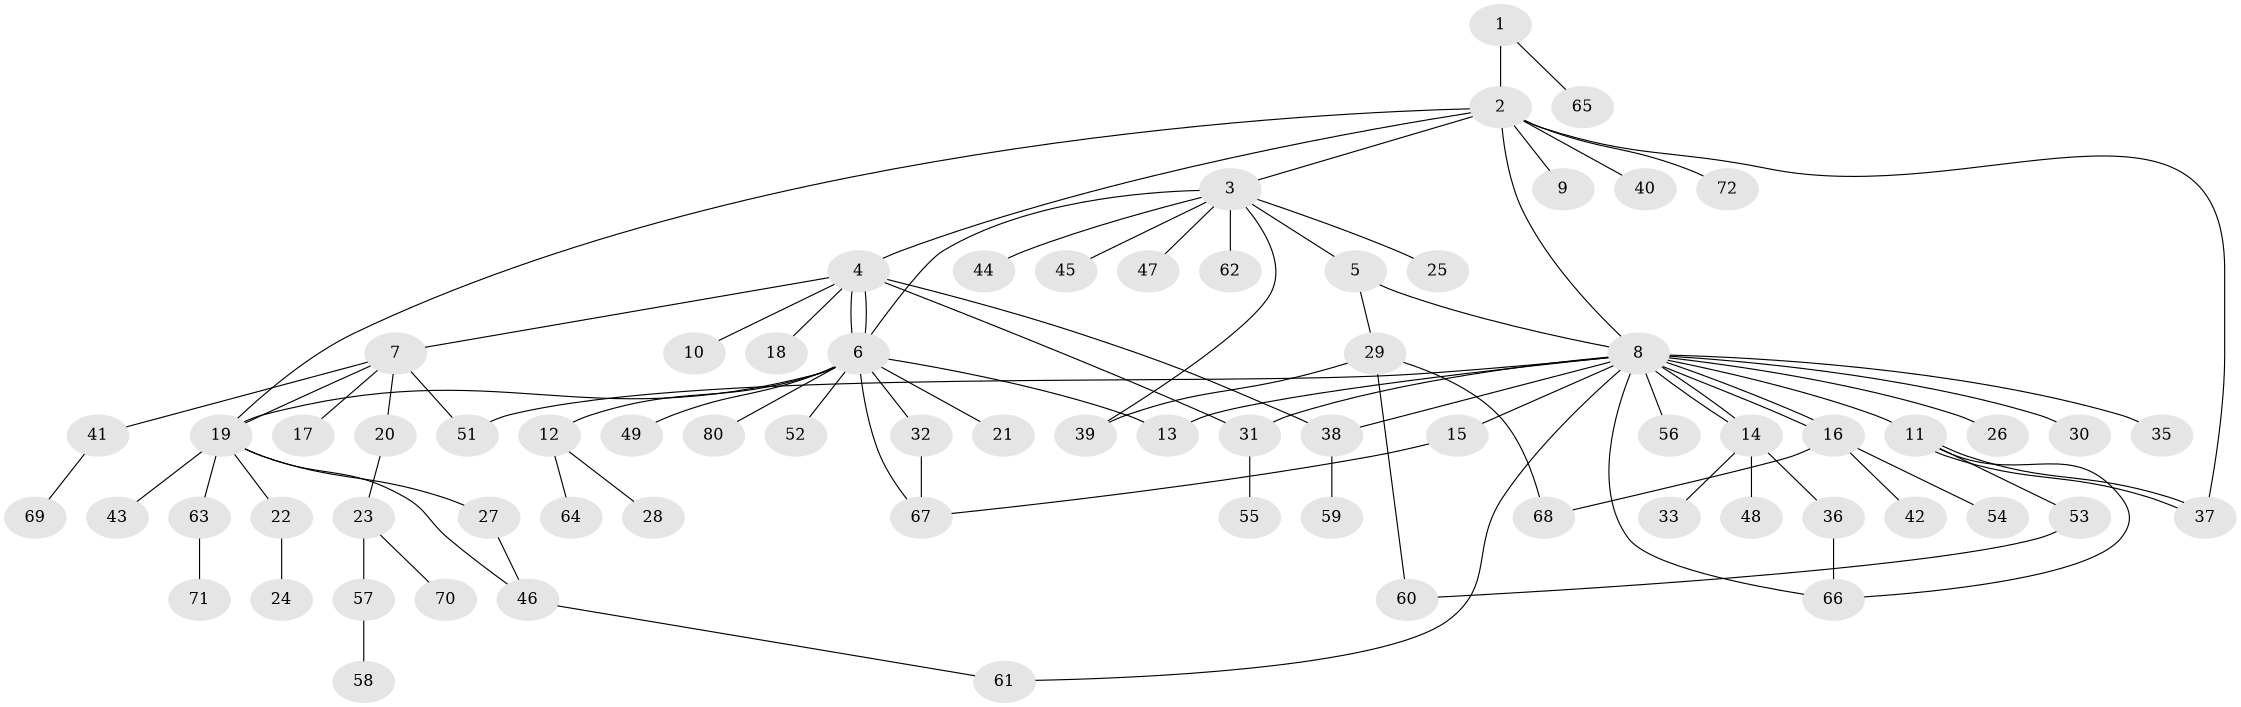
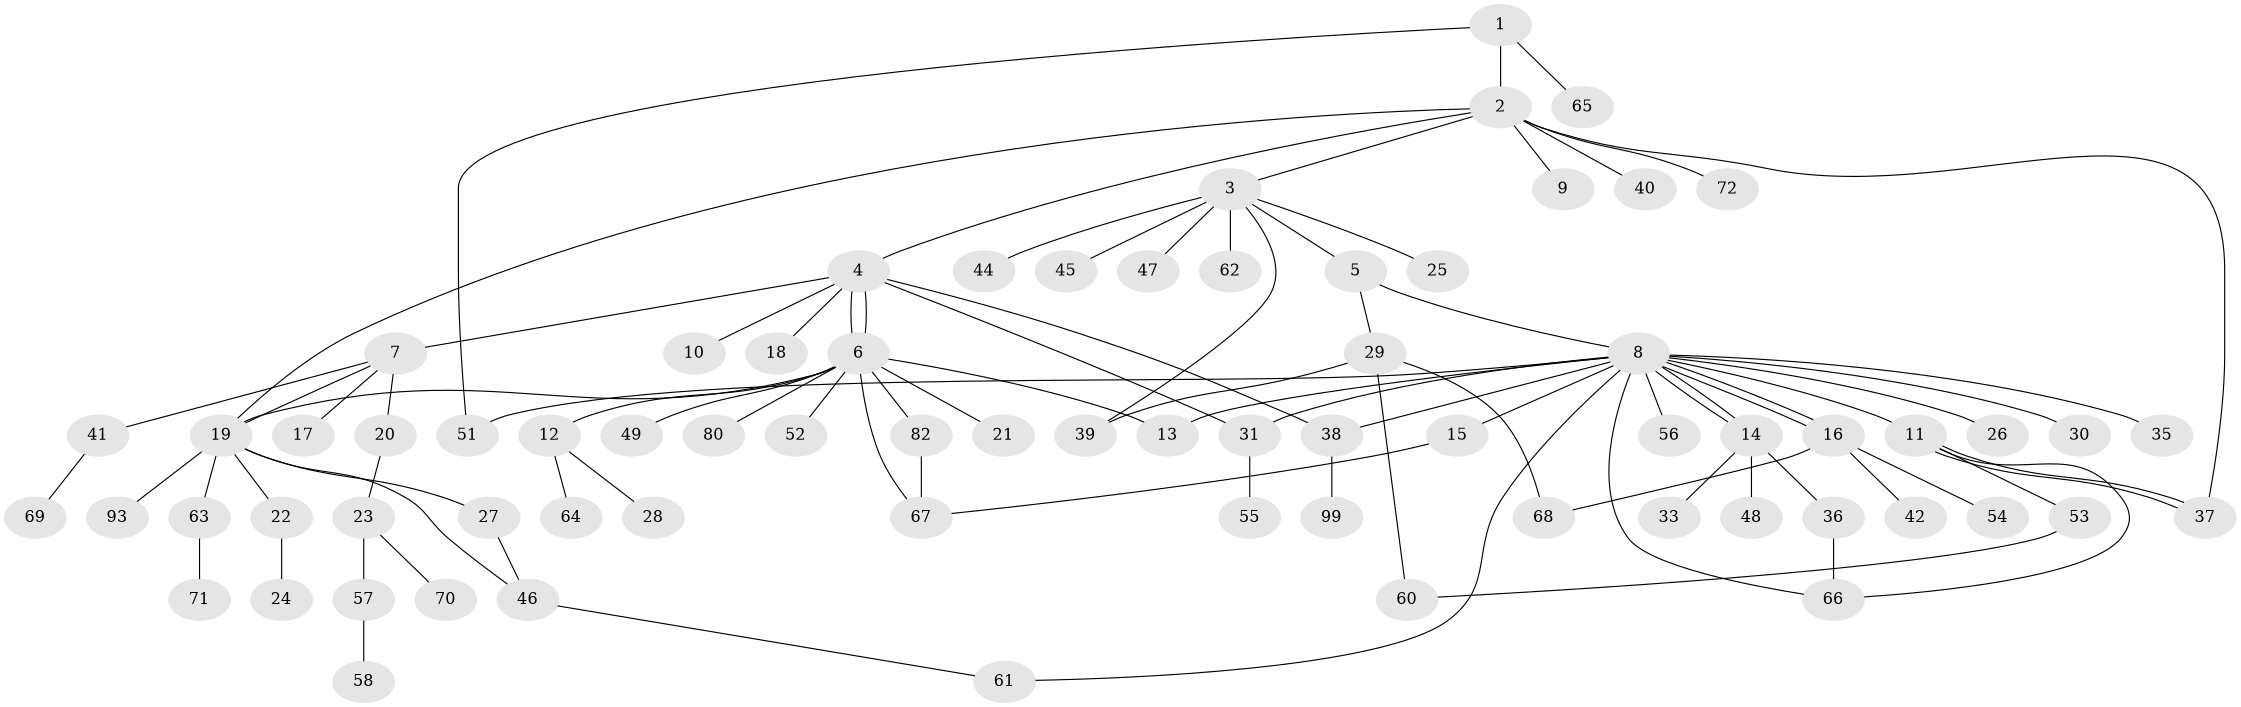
(988, 229) -> none
(1541, 243) -> none
(435, 398) -> (840, 79)
(921, 436) -> (921, 436)
(117, 518) -> (117, 518)
(1332, 518) -> (1332, 518)
